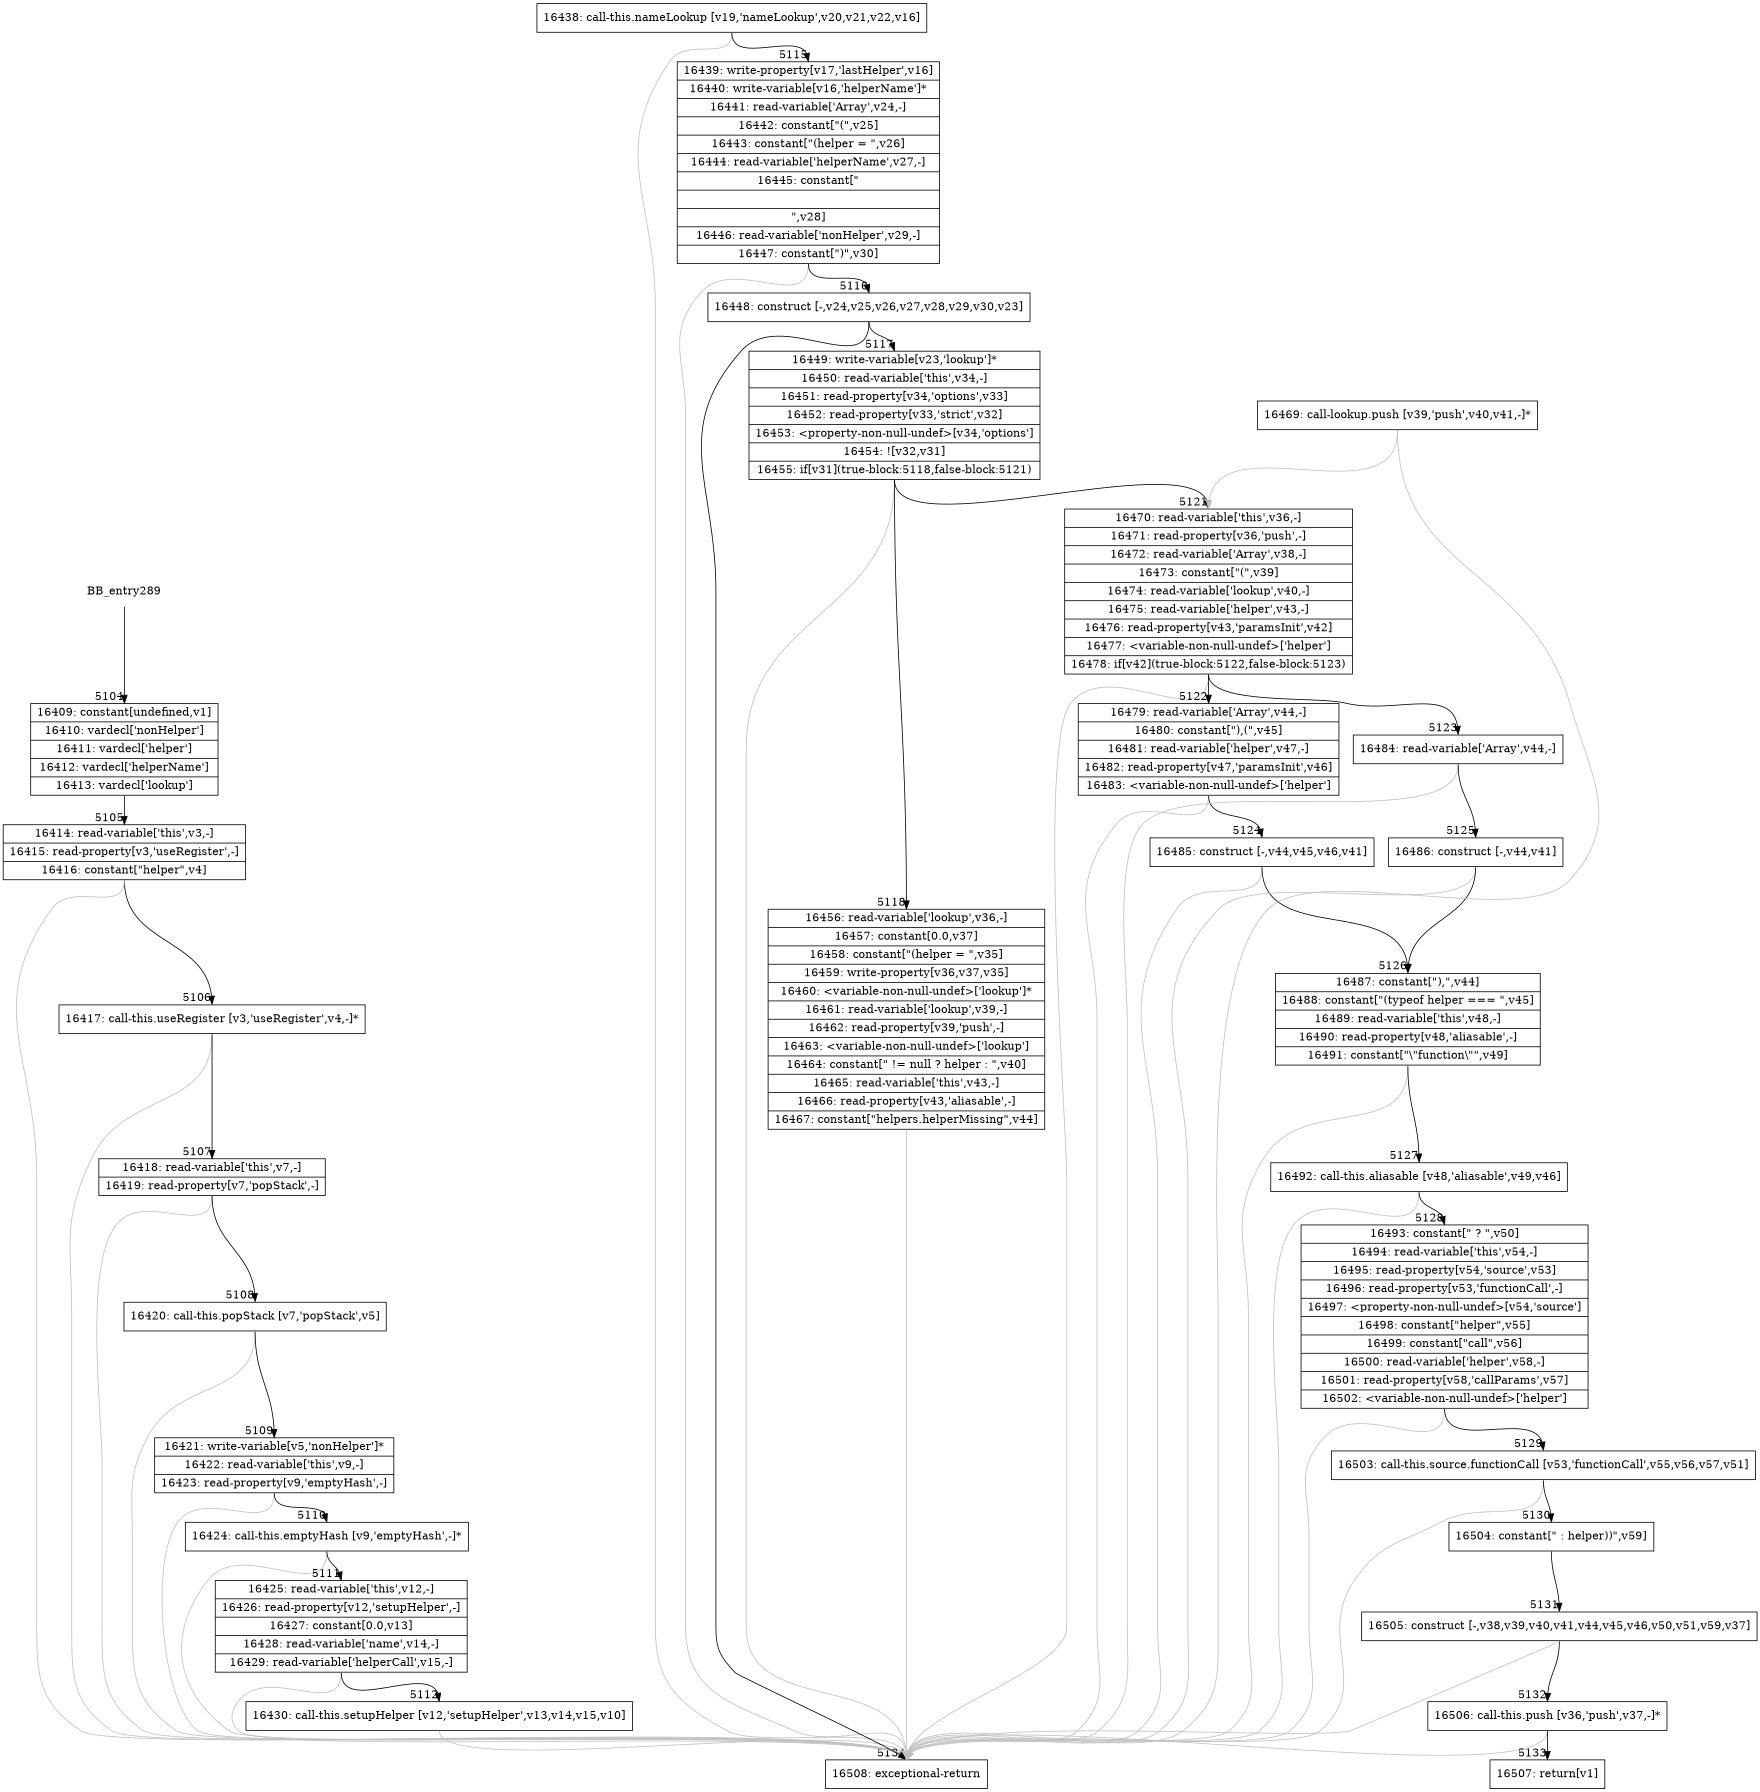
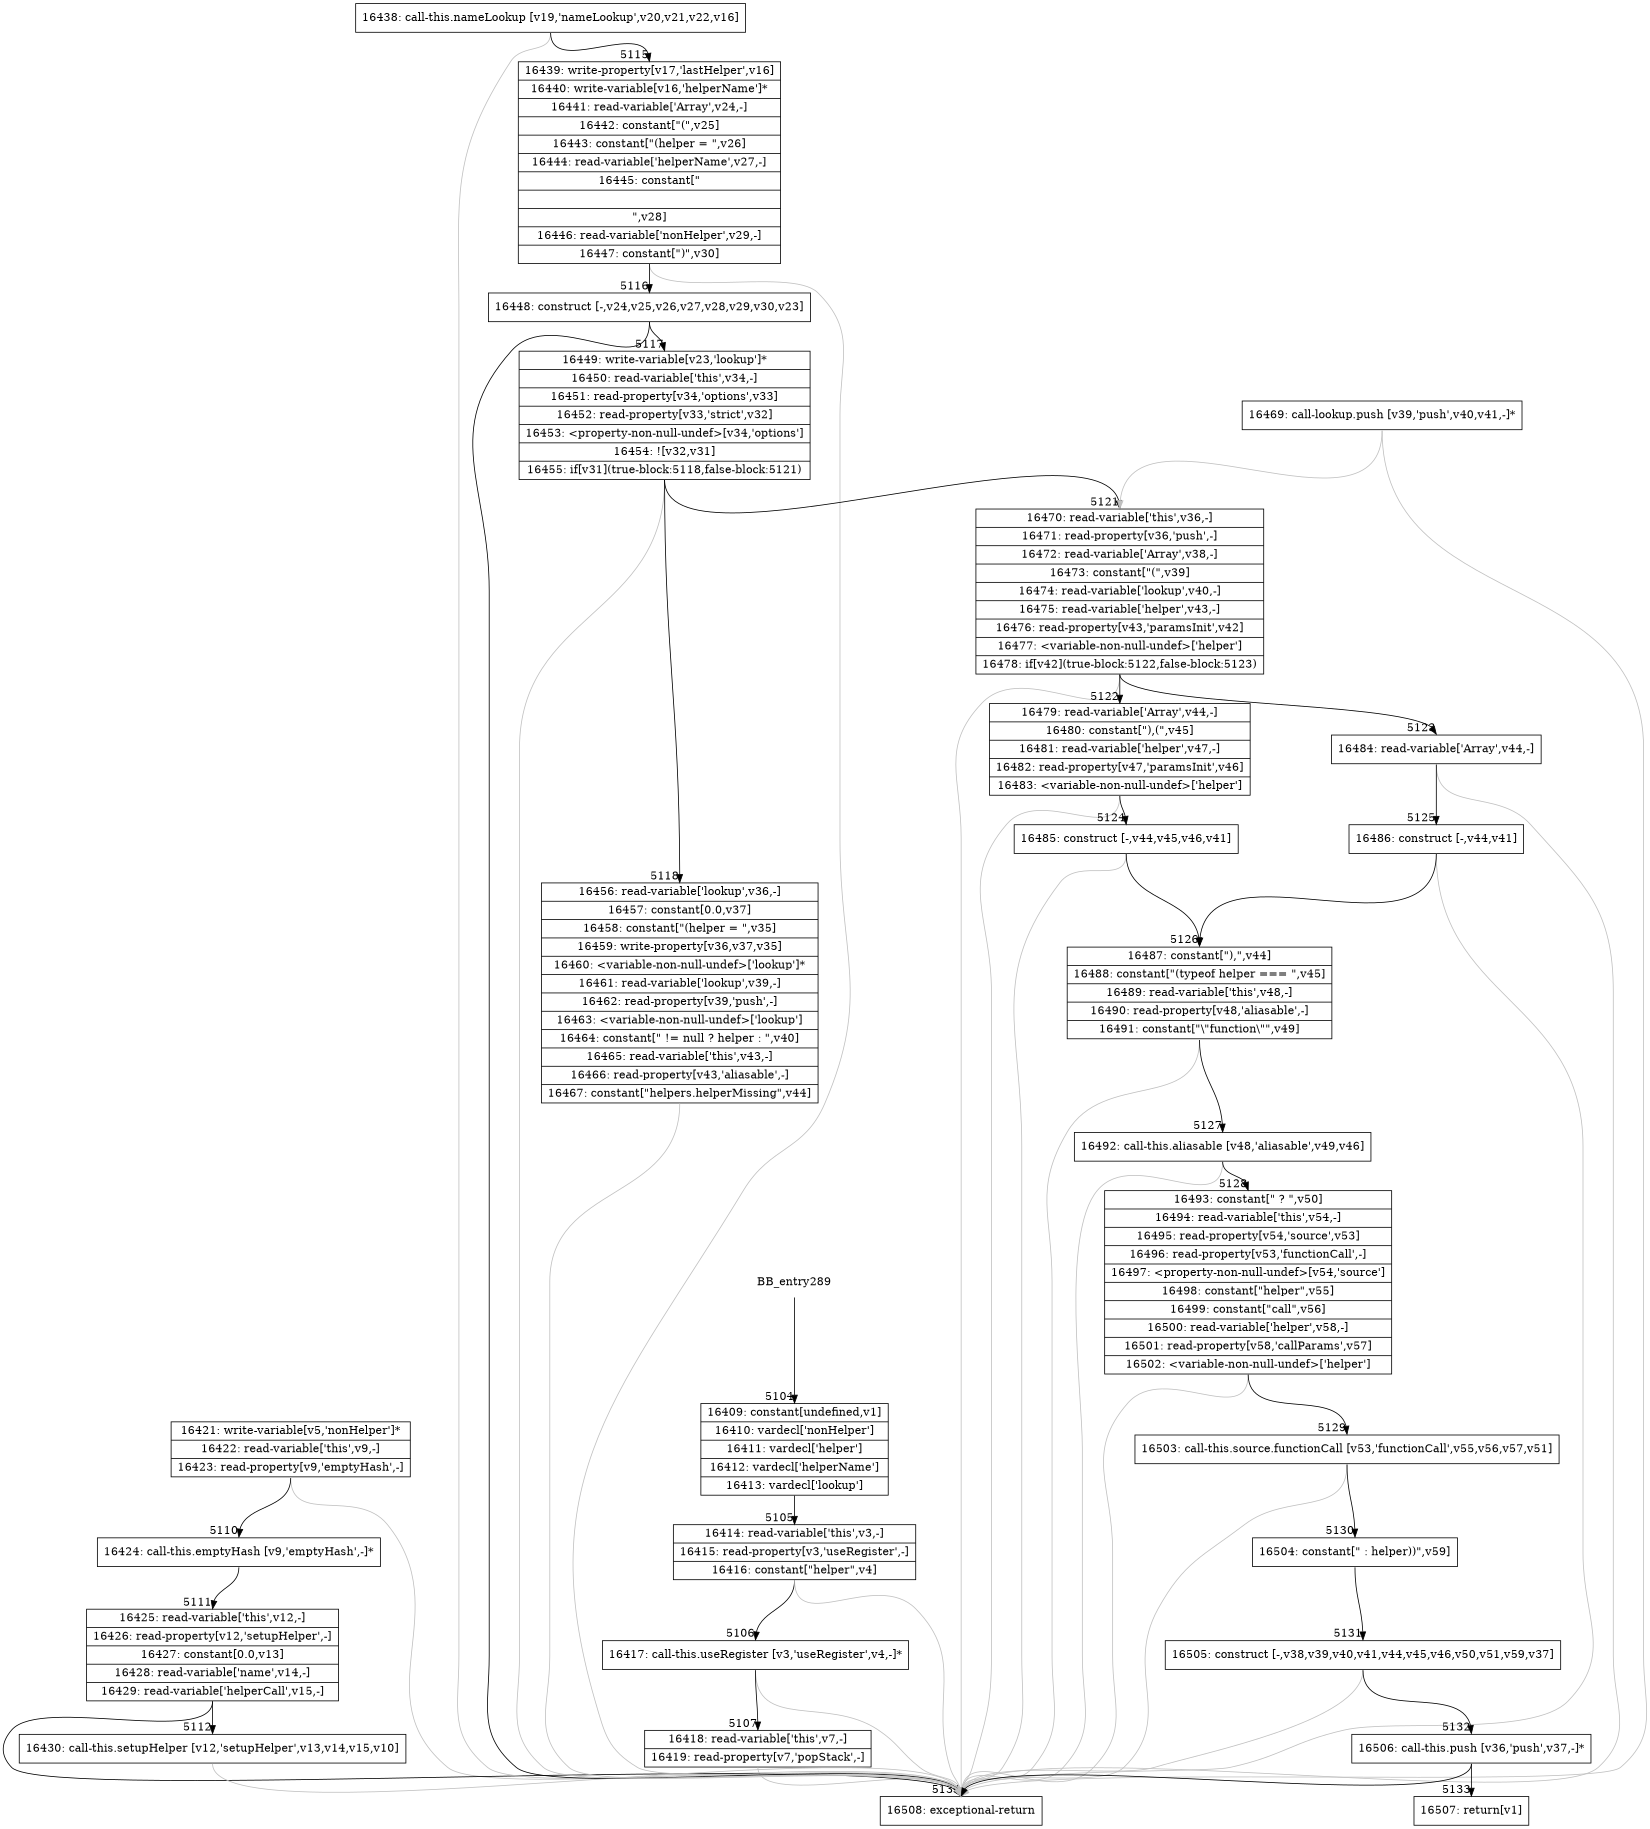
(255, 1317) -> none
(217, 1721) -> none
(493, 1742) -> (357, 1779)
(1246, 1746) -> (1258, 1782)
